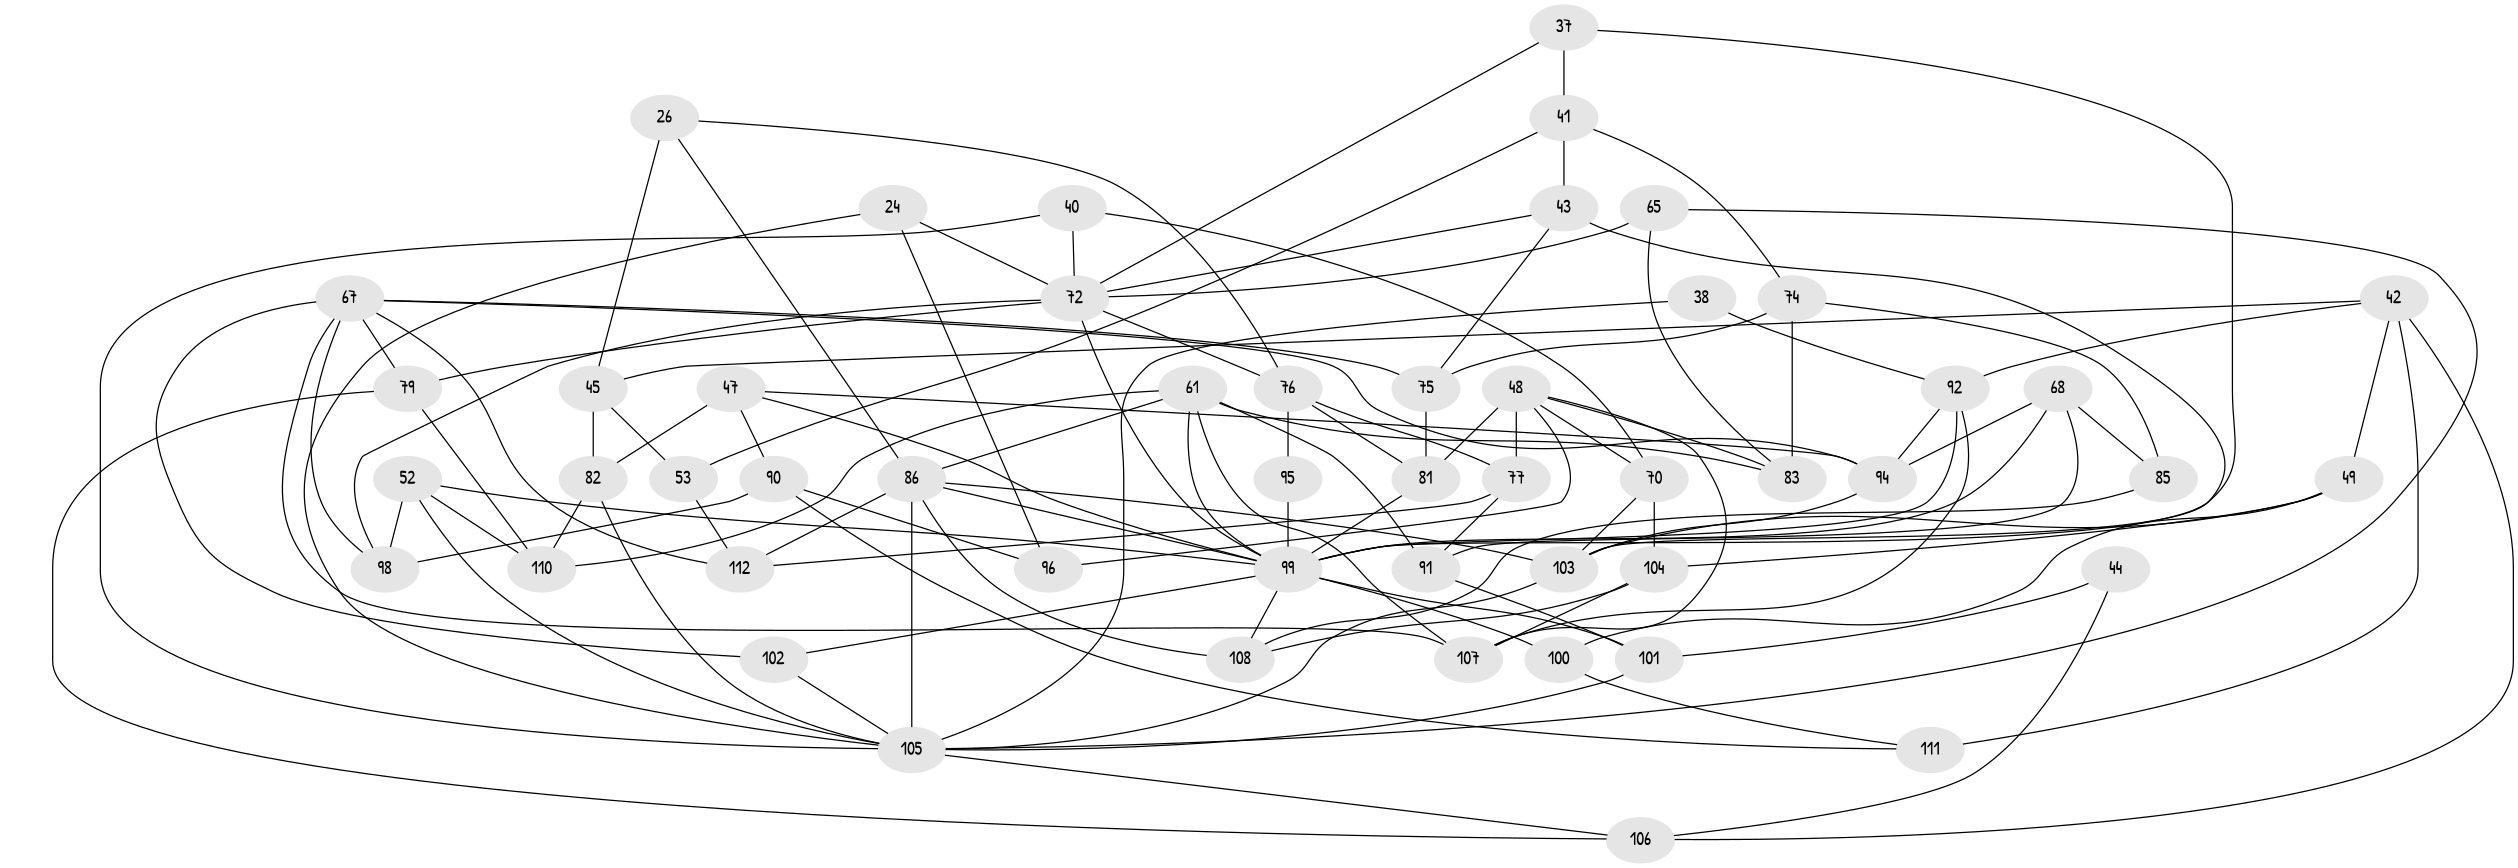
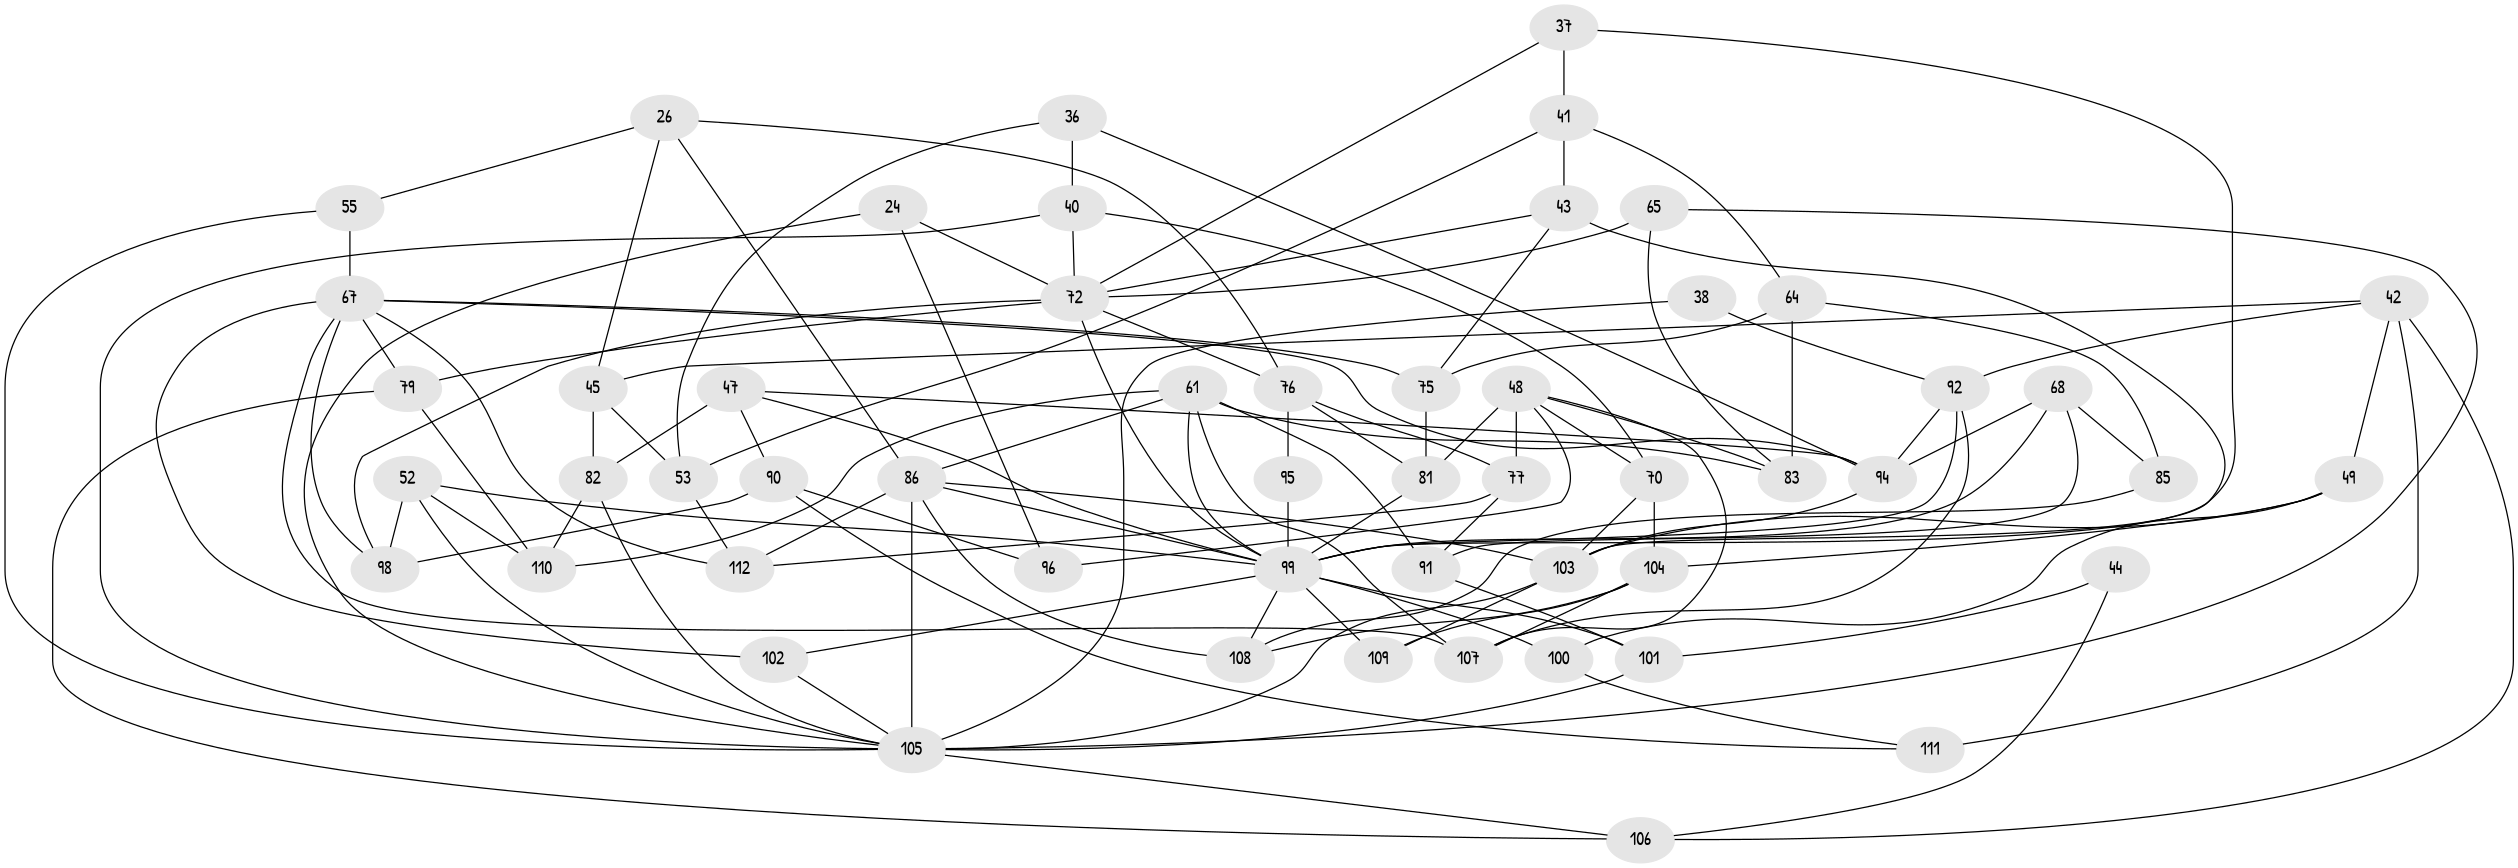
none -> (1072, 118)
none -> (350, 208)
(1792, 298) -> (1792, 298)
none -> (1378, 660)
